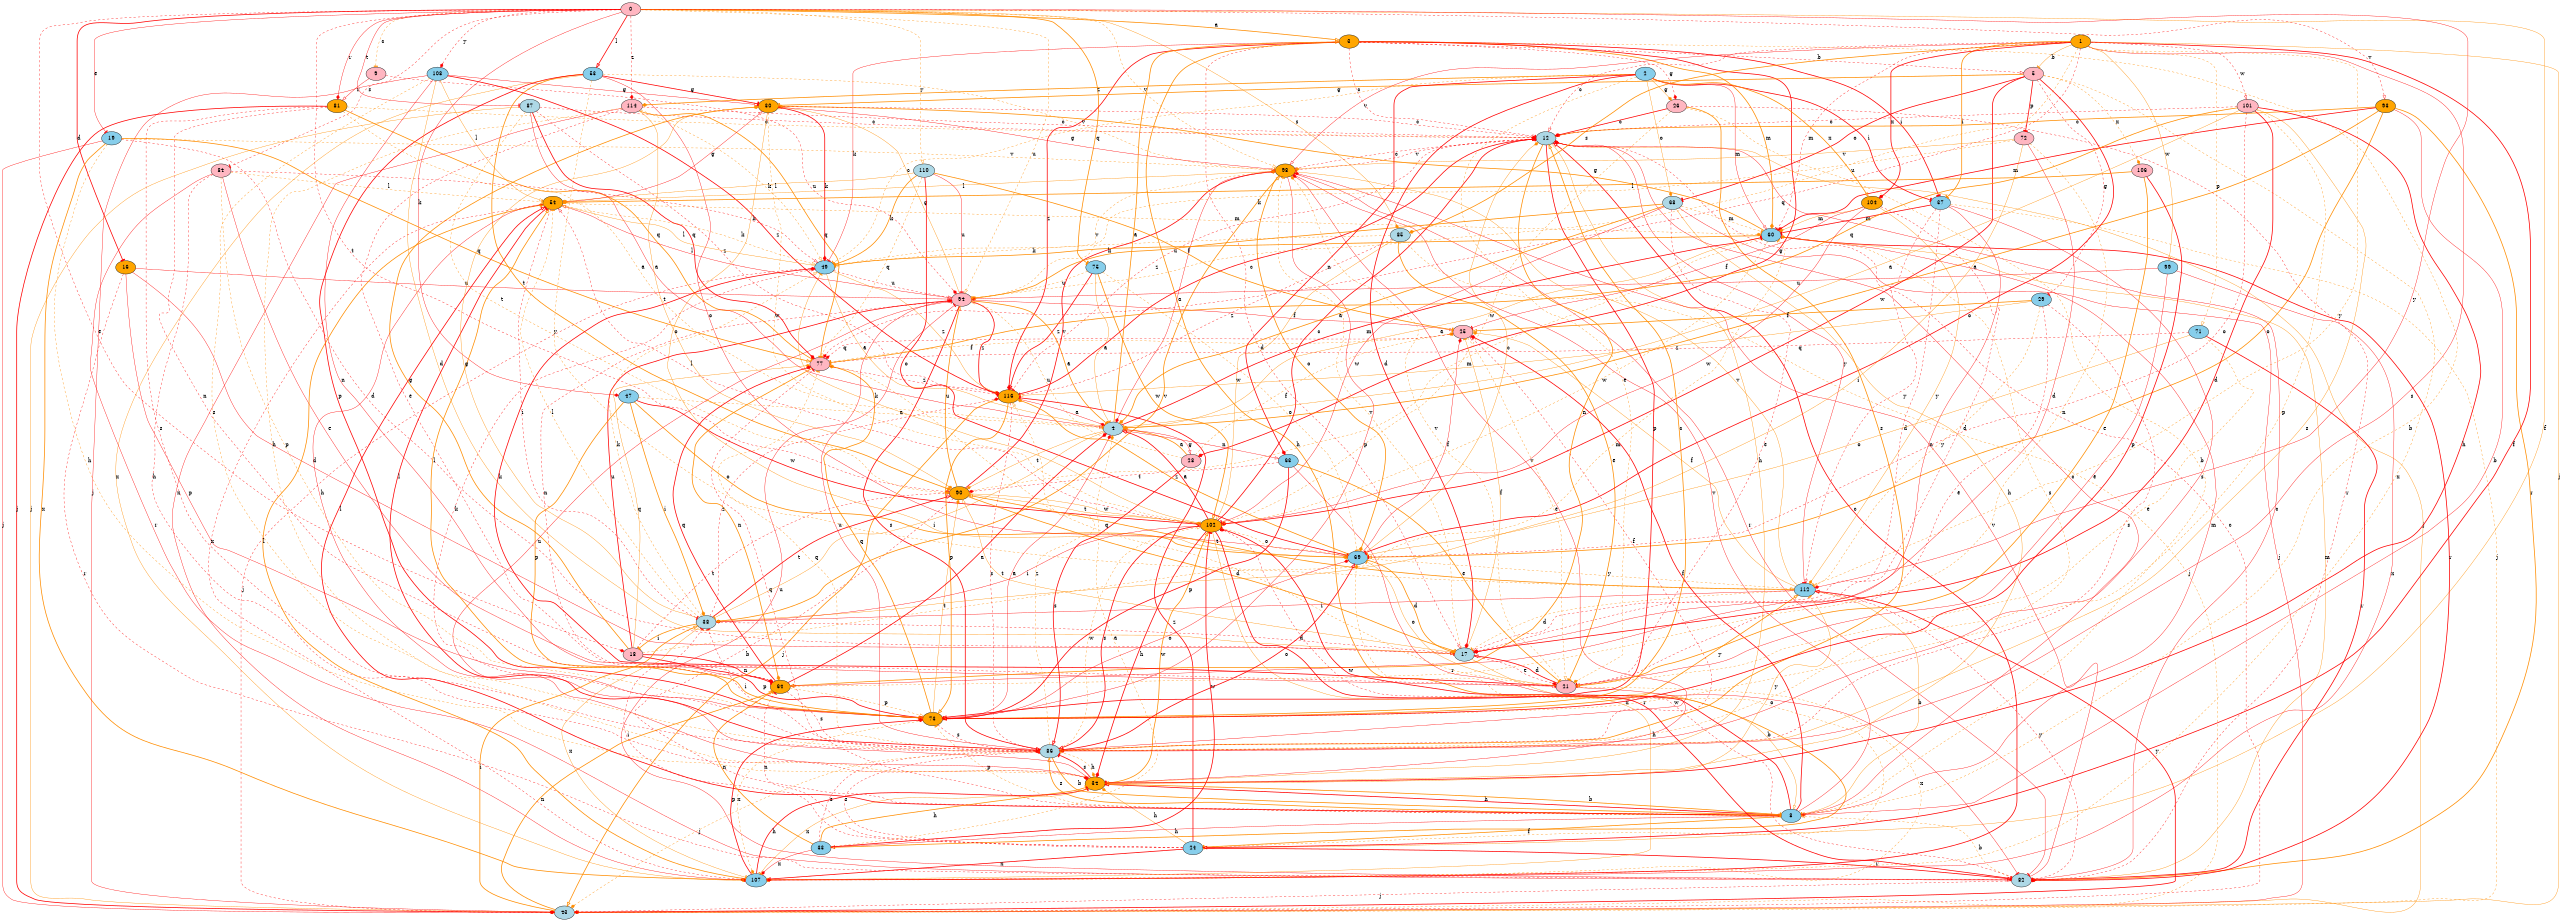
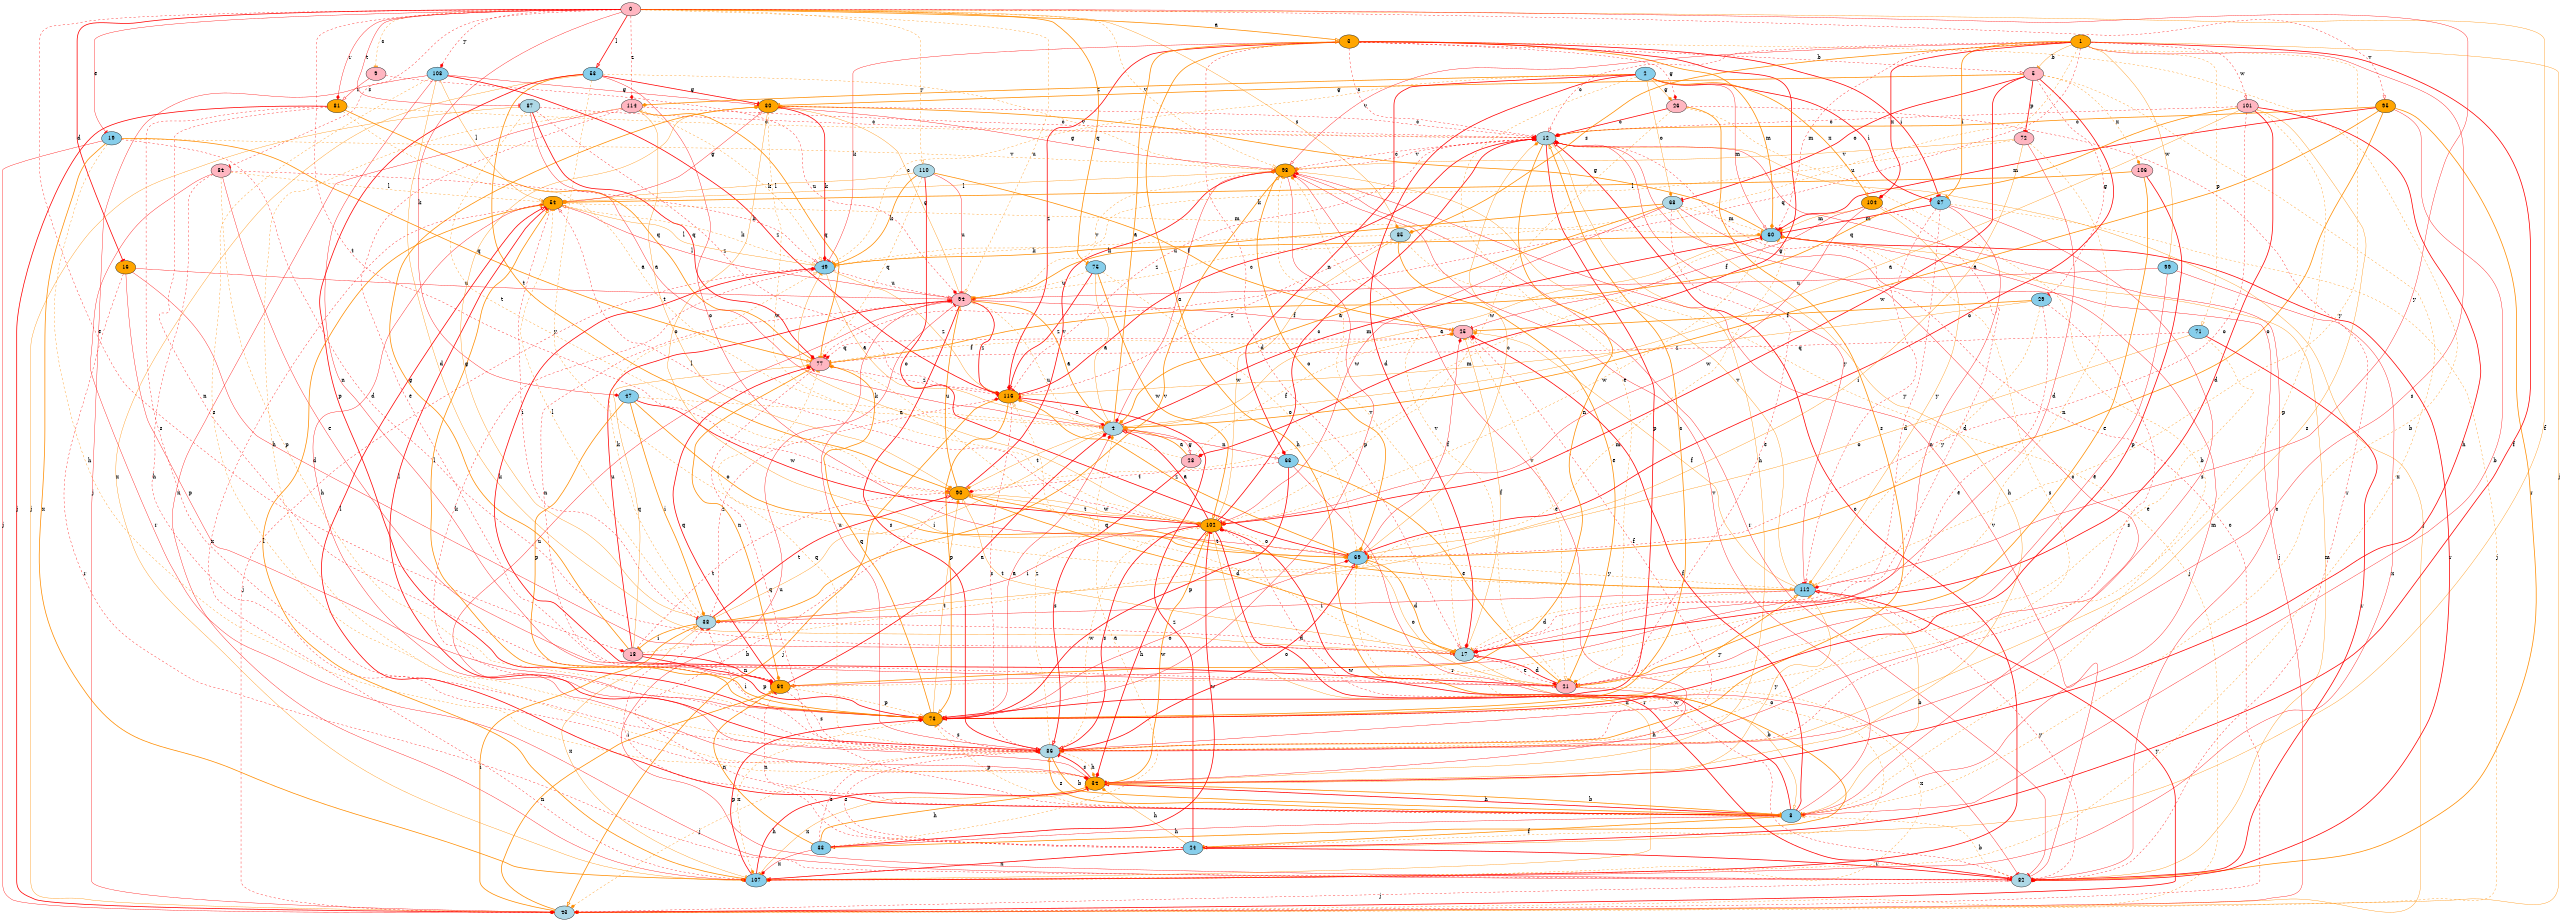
(2386, 106) -> (2386, 106)
